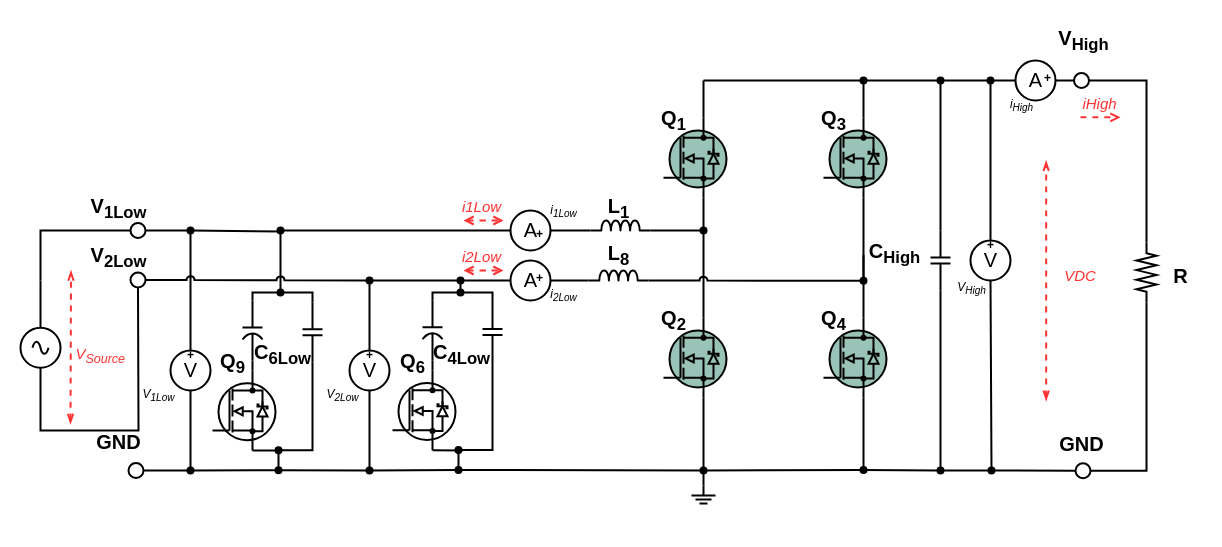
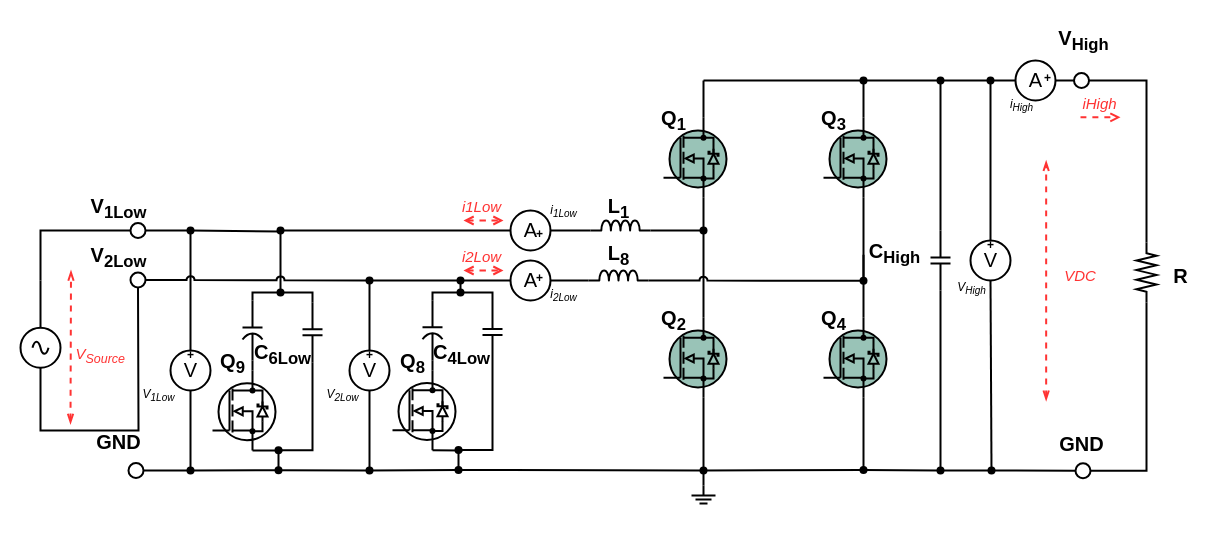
(413, 364) -> (413, 364)
